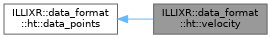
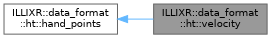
(61, 19) -> (61, 19)
